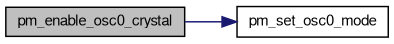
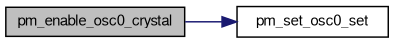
(313, 22) -> (313, 22)
